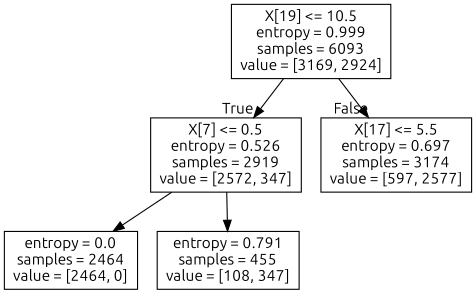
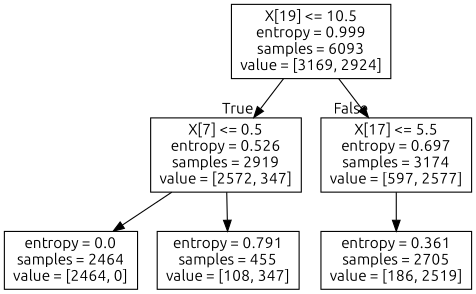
none -> (396, 260)
